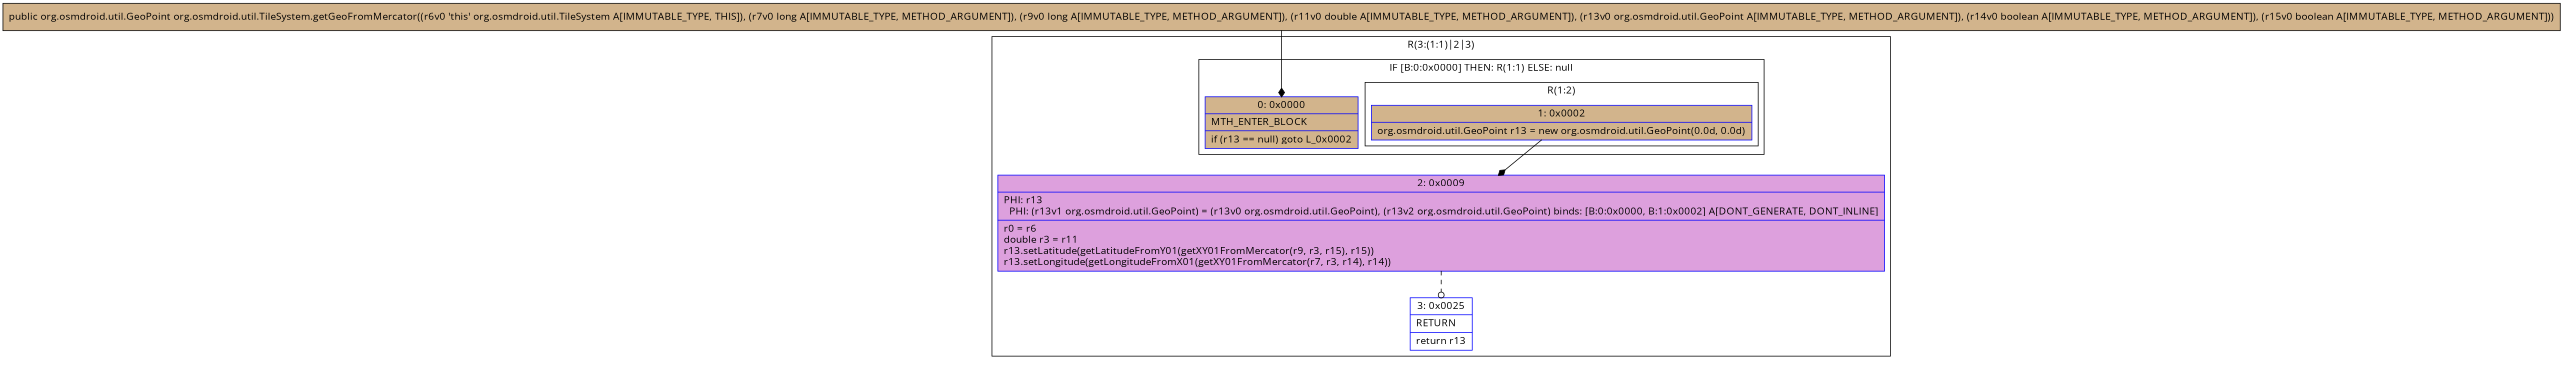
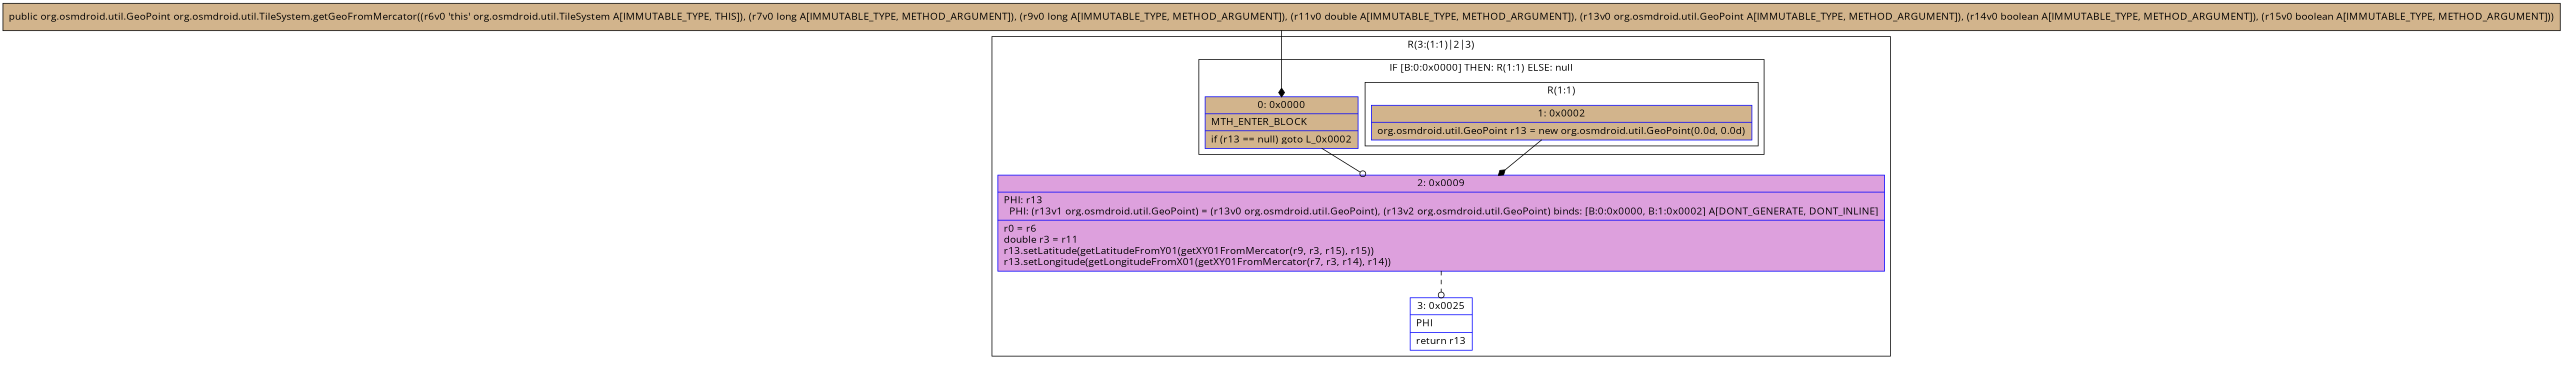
(1562, 91) -> (1562, 91)
none -> (1341, 160)
(1436, 323) -> (1425, 323)
